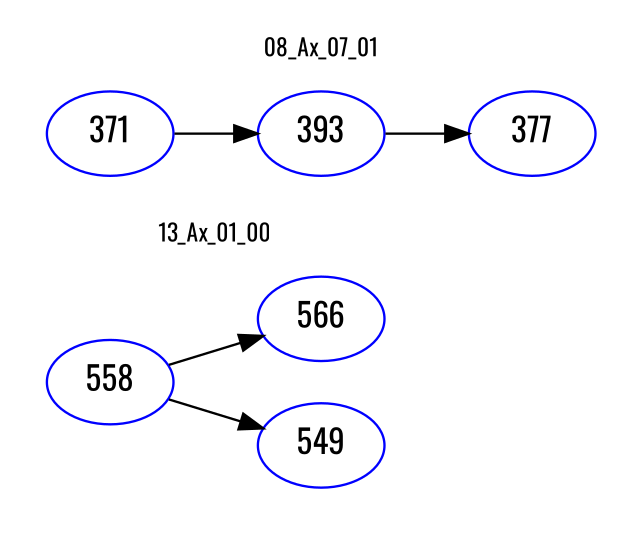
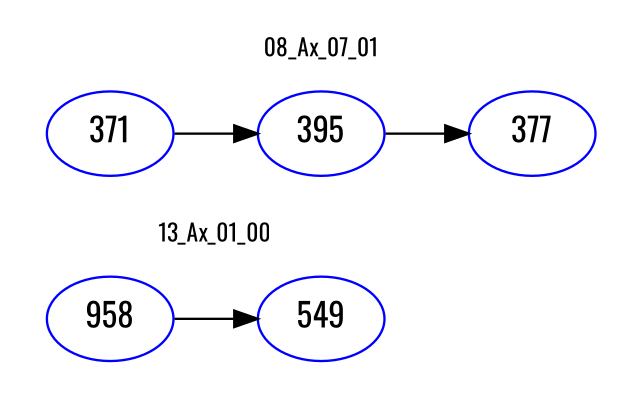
(321, 134) -> (321, 134)
(321, 319) -> none
(110, 382) -> (110, 319)
